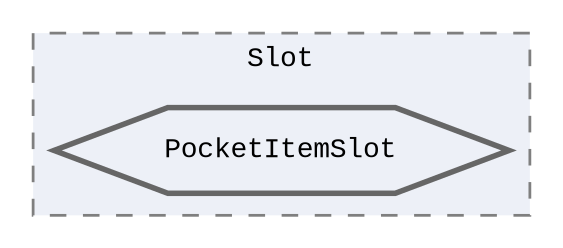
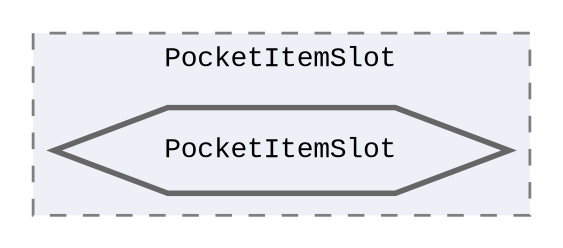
(281, 59) -> (281, 59)
